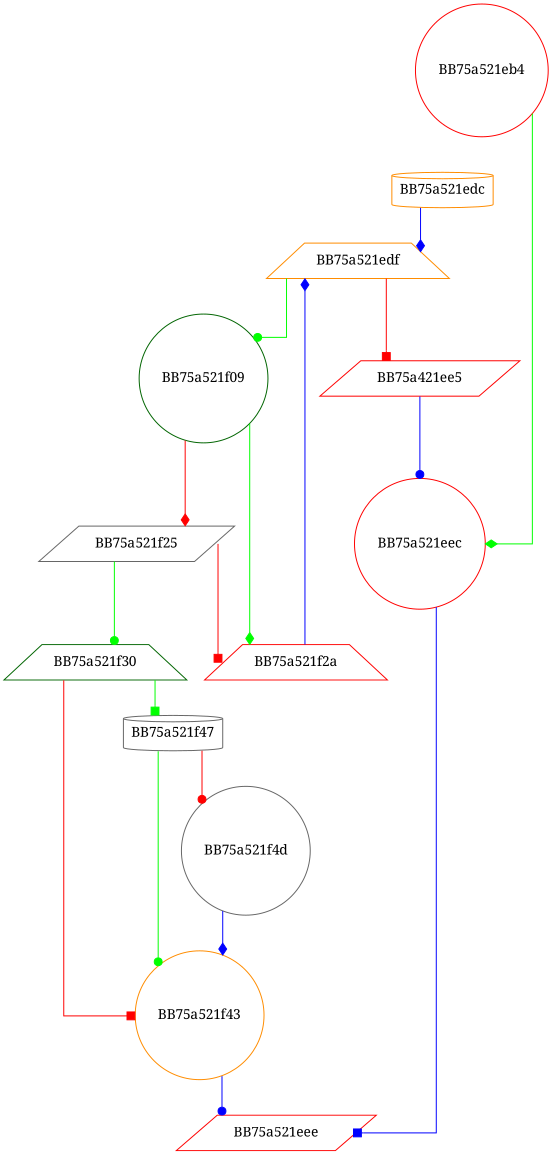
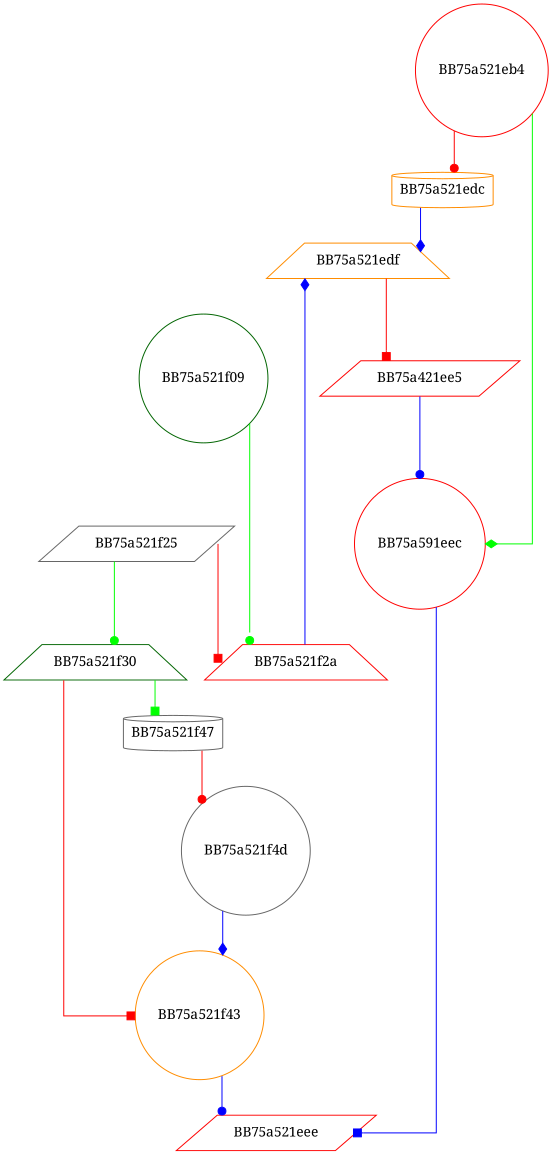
none -> (454, 148)
(287, 320) -> none
(185, 477) -> none
(250, 528) -> (250, 528)
(420, 544) -> (420, 544)
(158, 855) -> none
